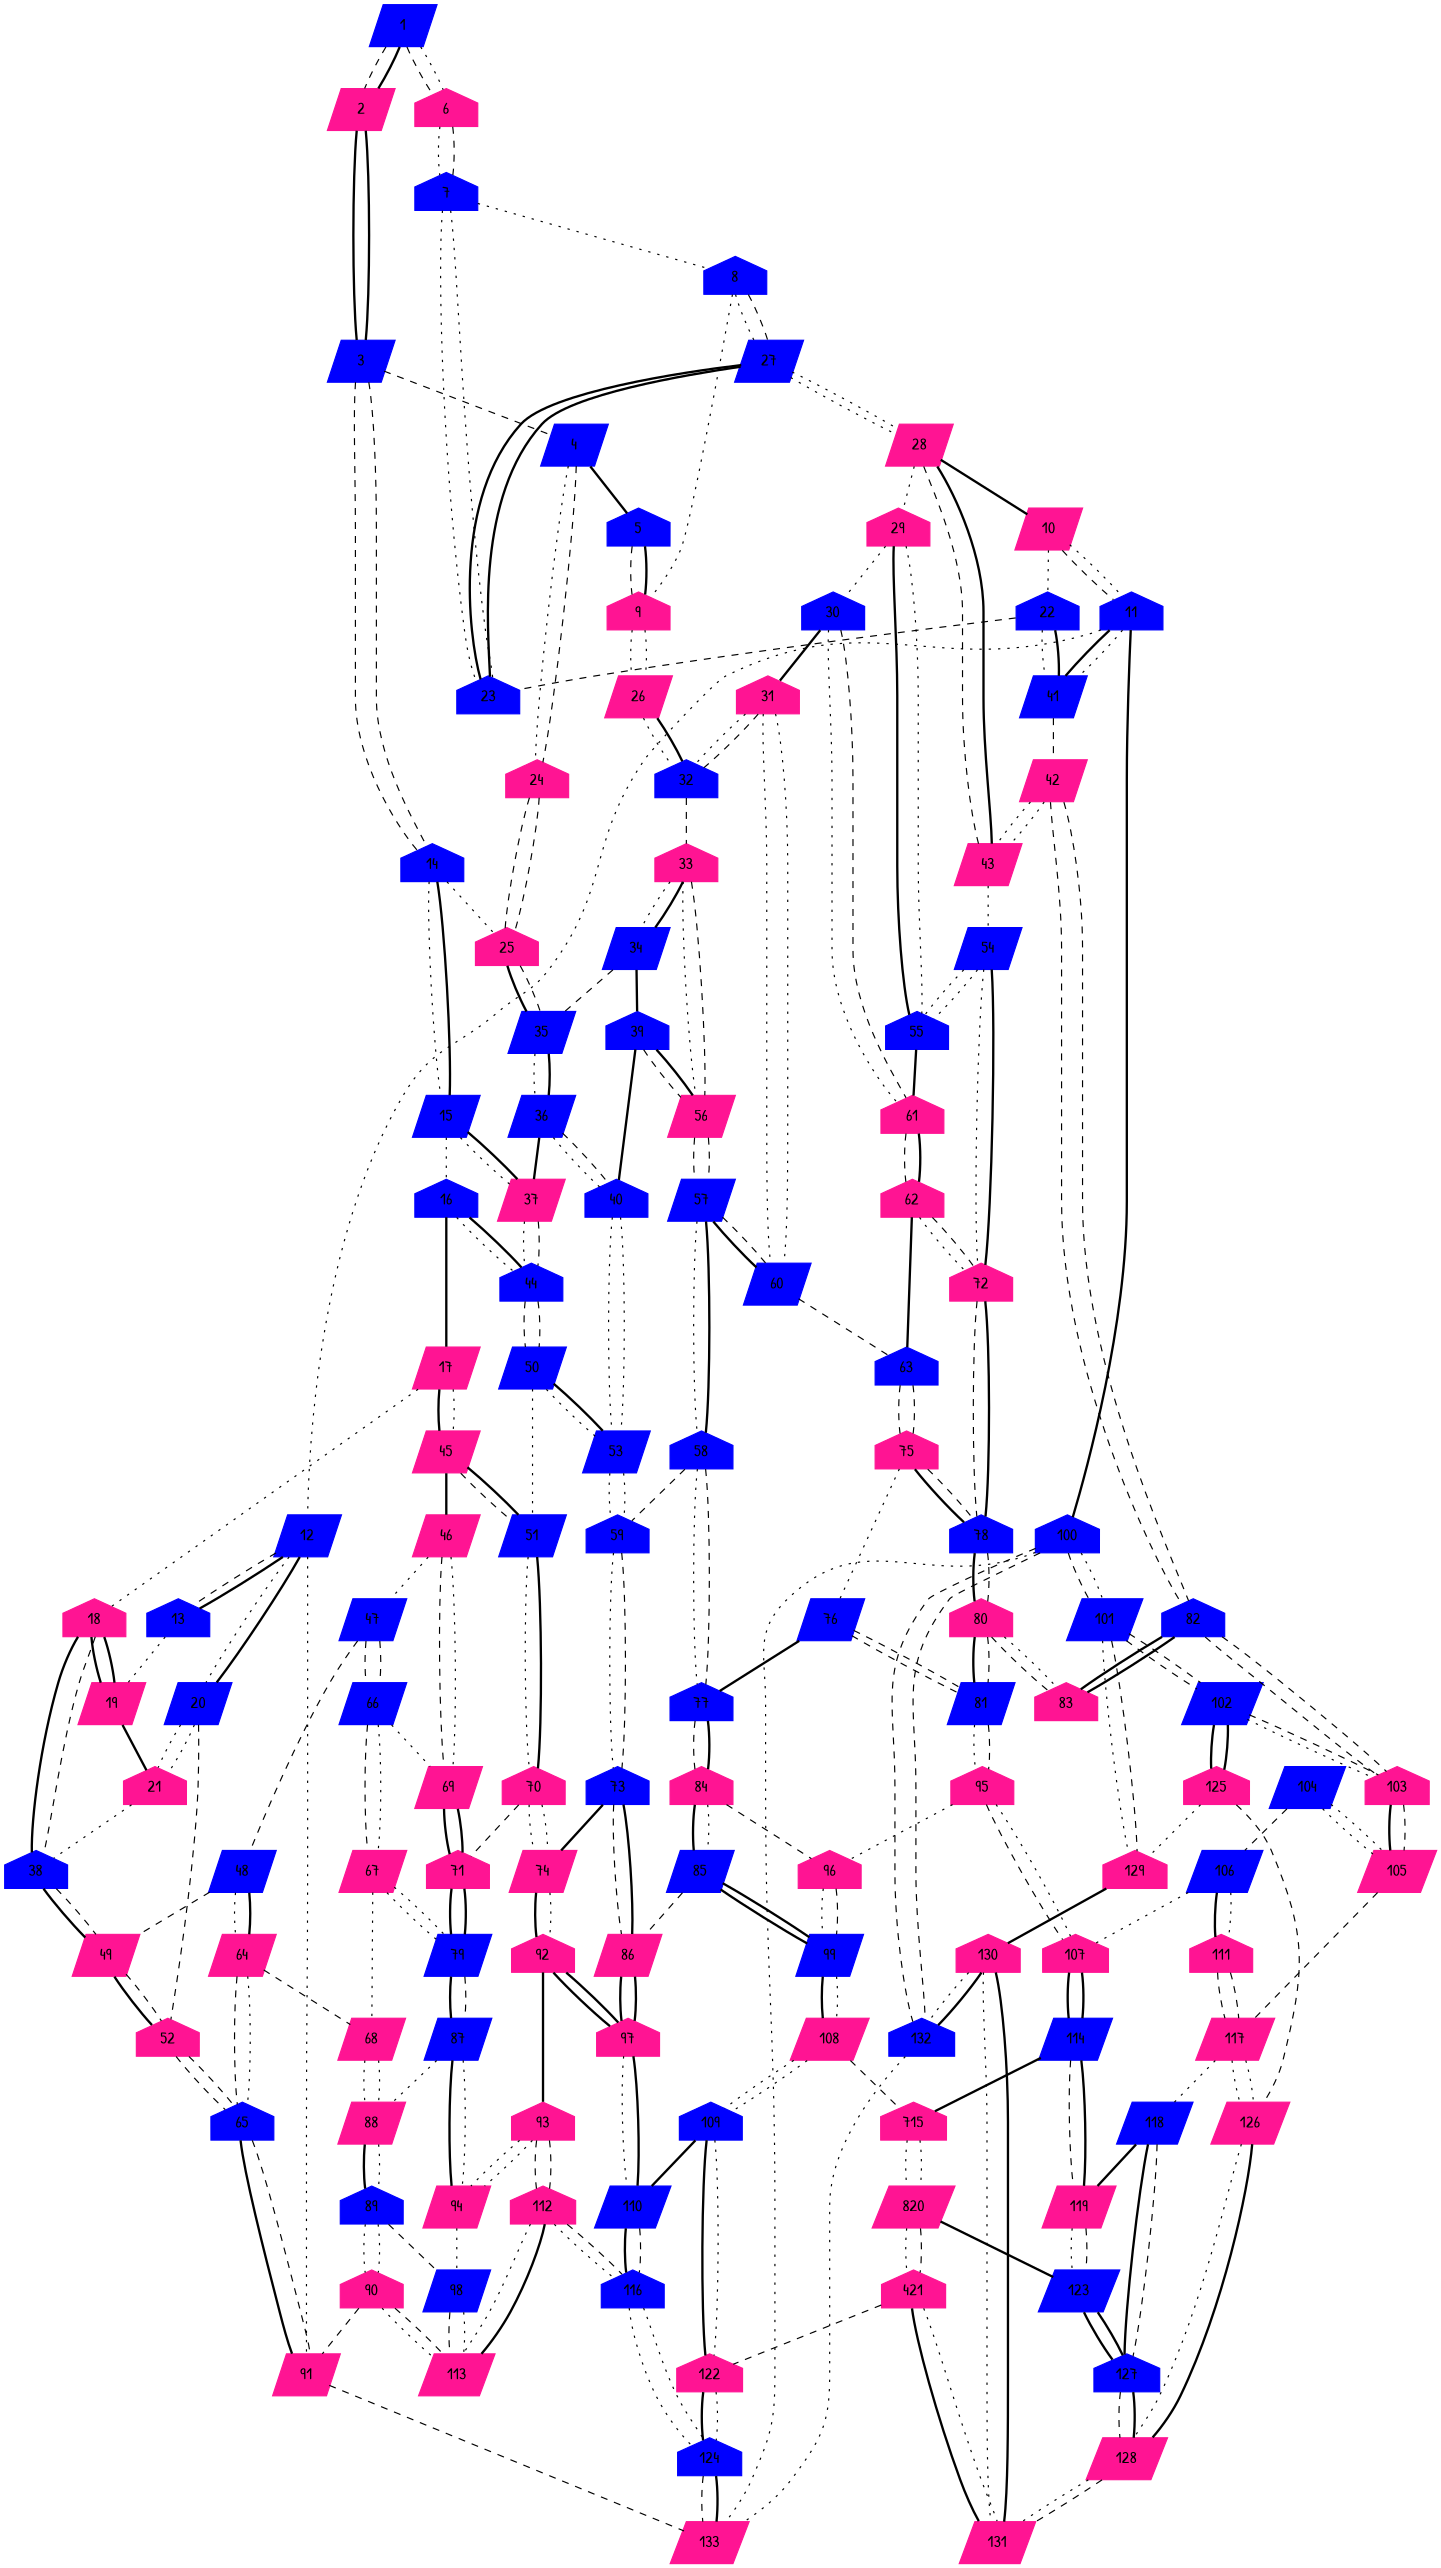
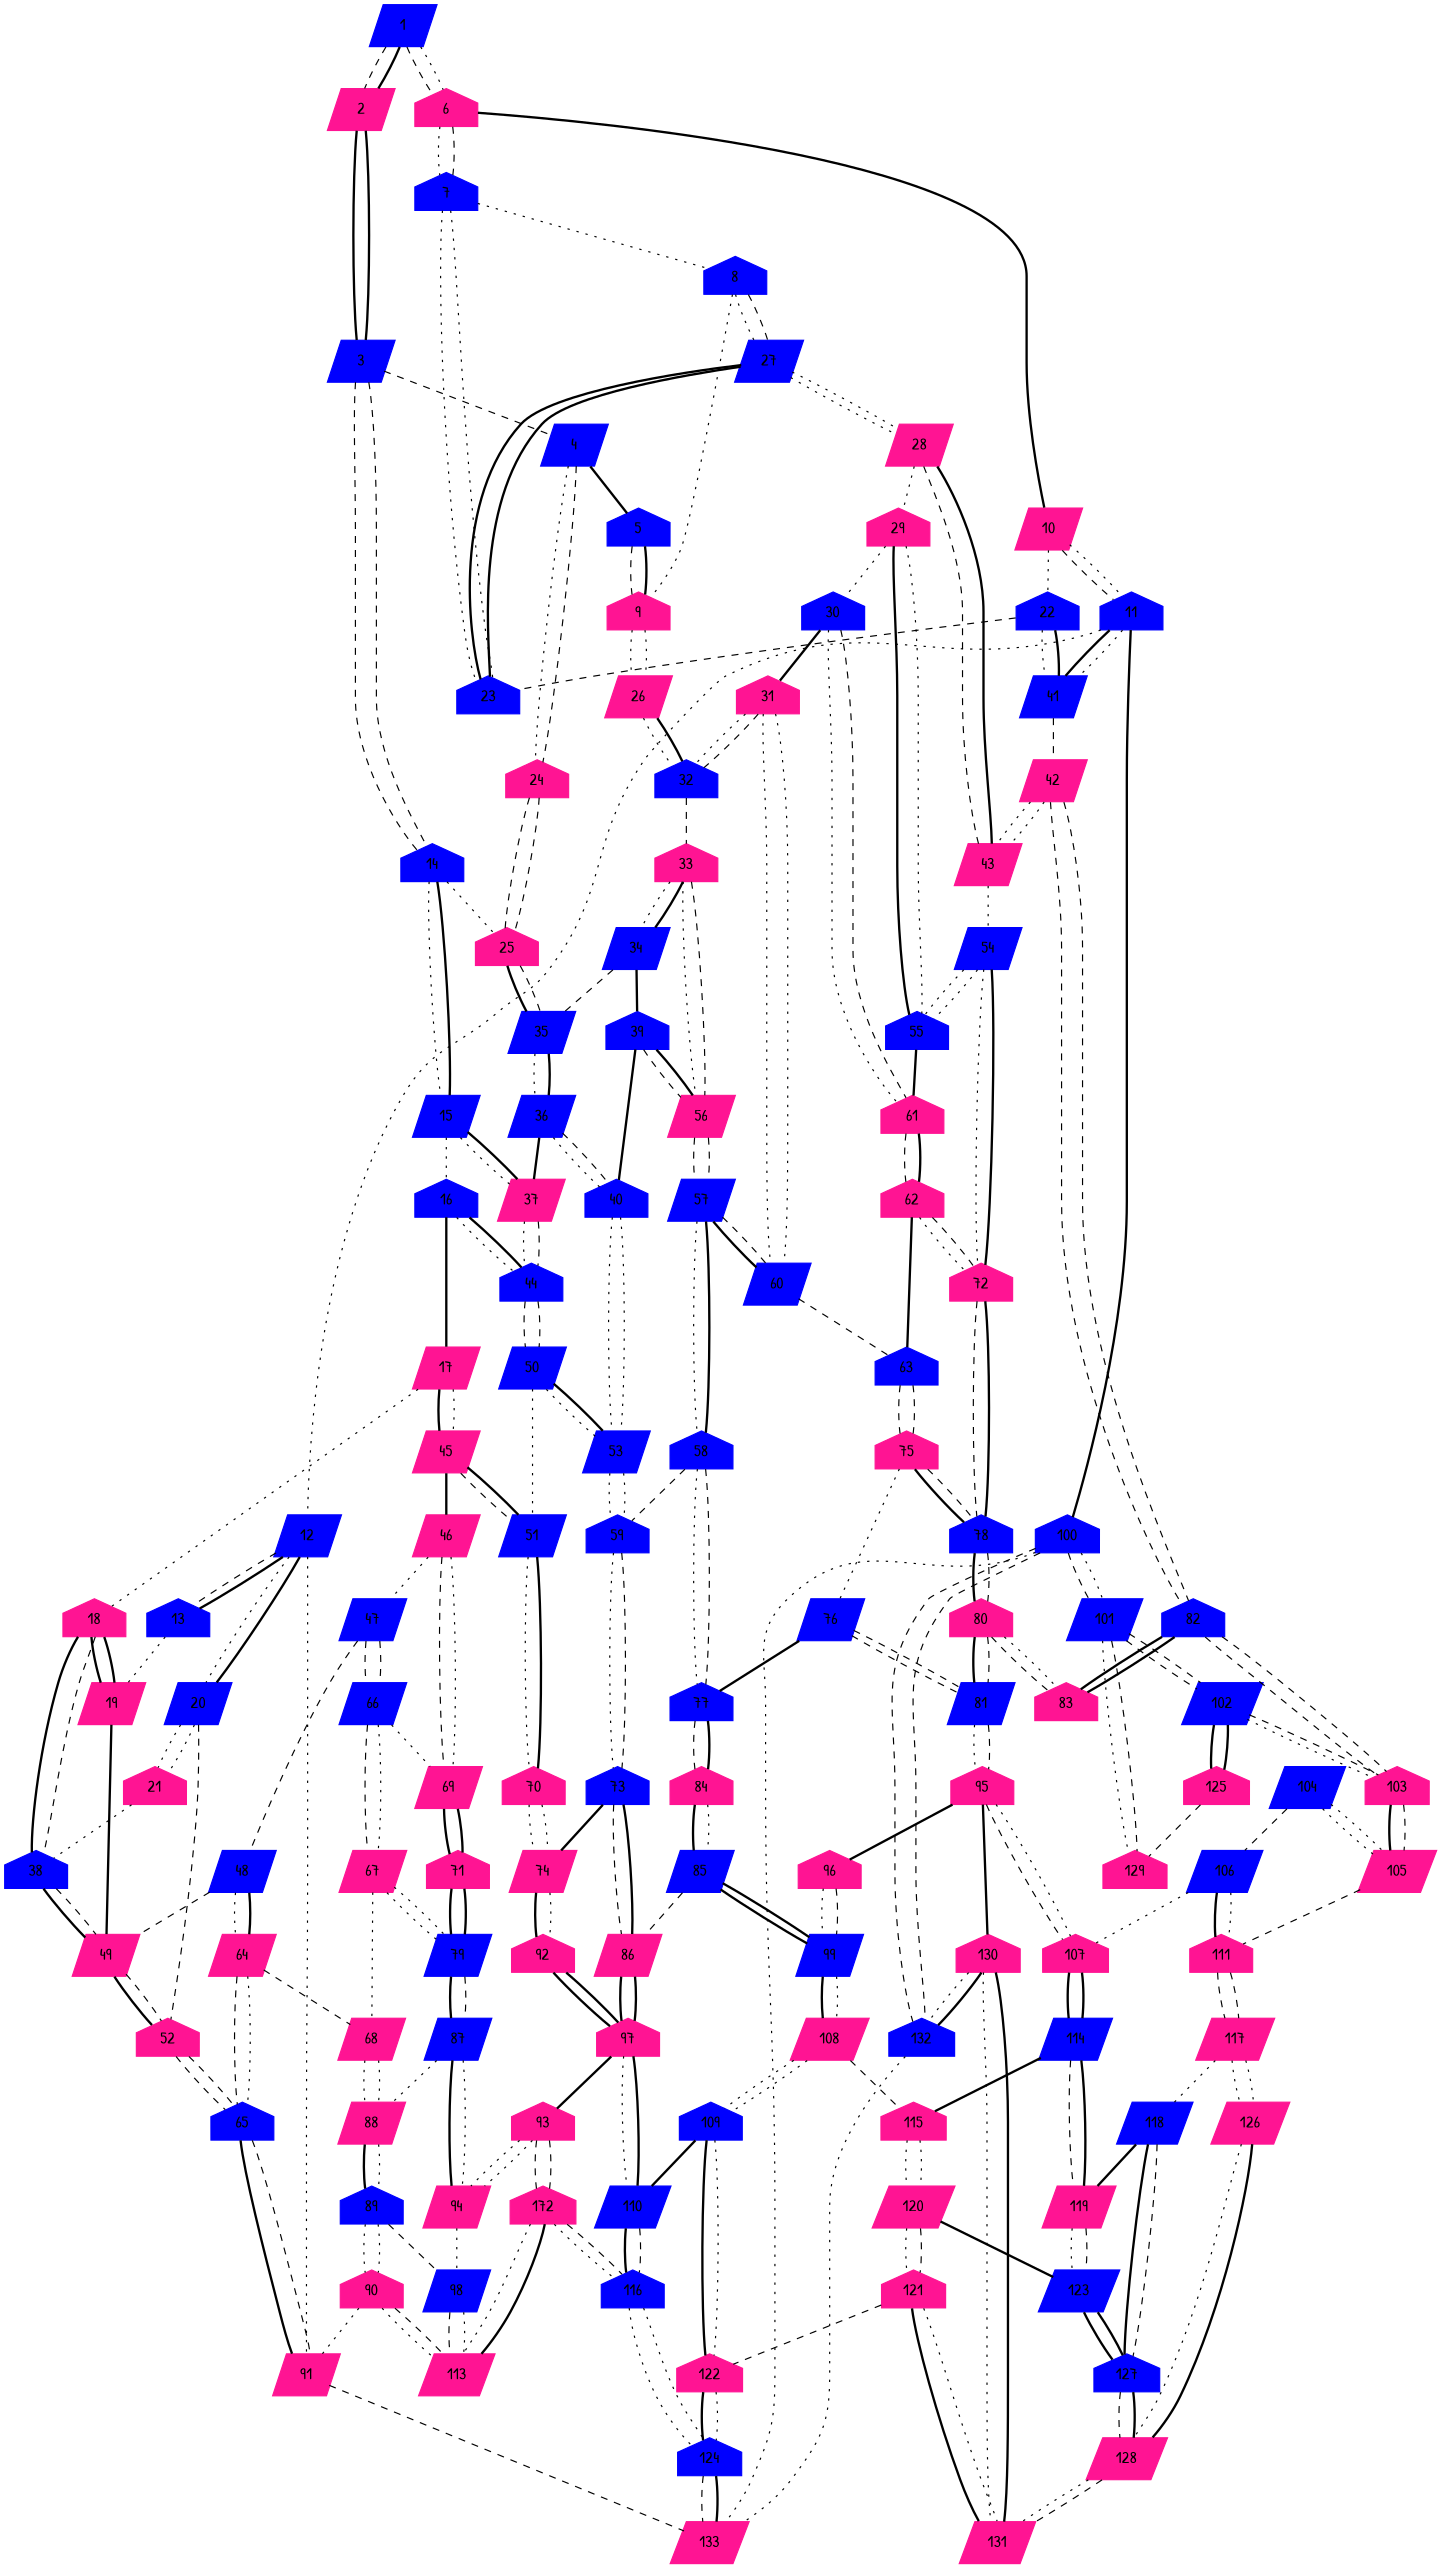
(984, 487) -> (886, 177)
(134, 1748) -> (109, 1829)
(495, 1831) -> none
(904, 1831) -> (904, 1831)
(1175, 1831) -> (1175, 1831)
(773, 1834) -> none
(1067, 1910) -> (985, 1870)
(1299, 1948) -> none
(1316, 1955) -> (1302, 1917)
(543, 2037) -> (584, 2083)
(914, 2123) -> (914, 2123)
(543, 2207) -> (543, 2207)
(914, 2207) -> (914, 2207)
(914, 2291) -> (914, 2291)
(341, 2331) -> (341, 2331)
